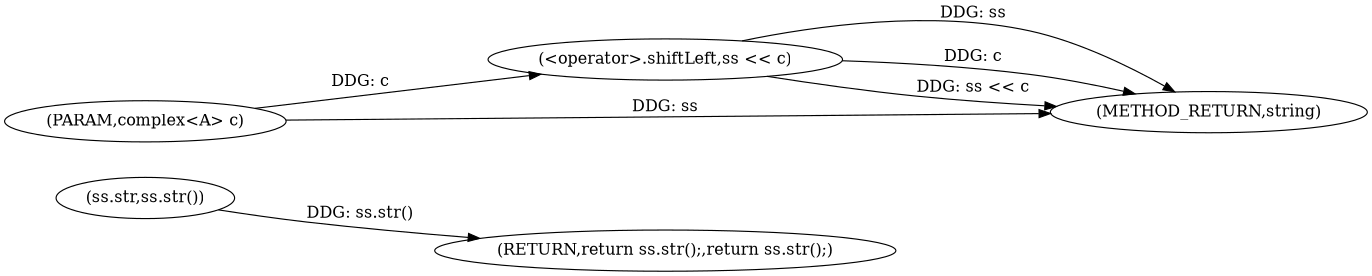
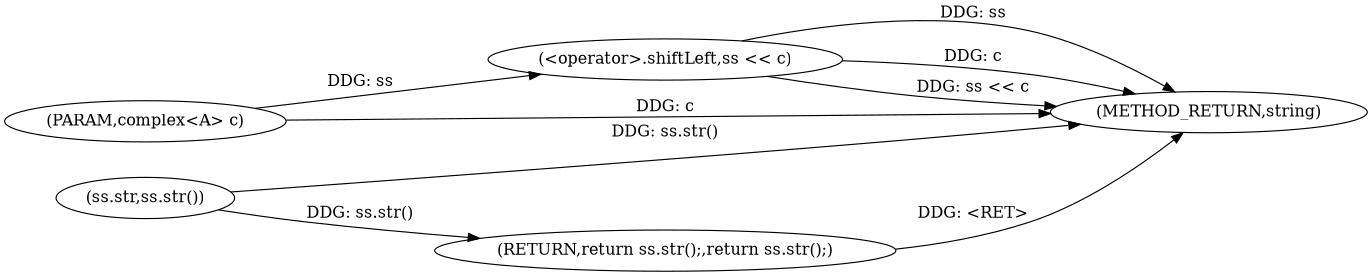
(360, 82) -> (360, 82)
(665, 107) -> (665, 107)
none -> (650, 161)
none -> (1044, 217)
